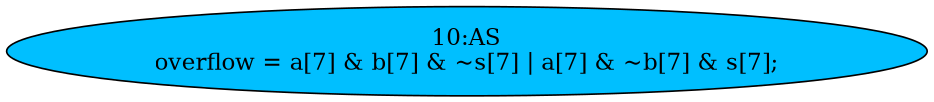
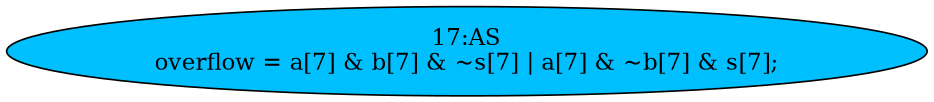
(467, 51) -> (467, 51)
